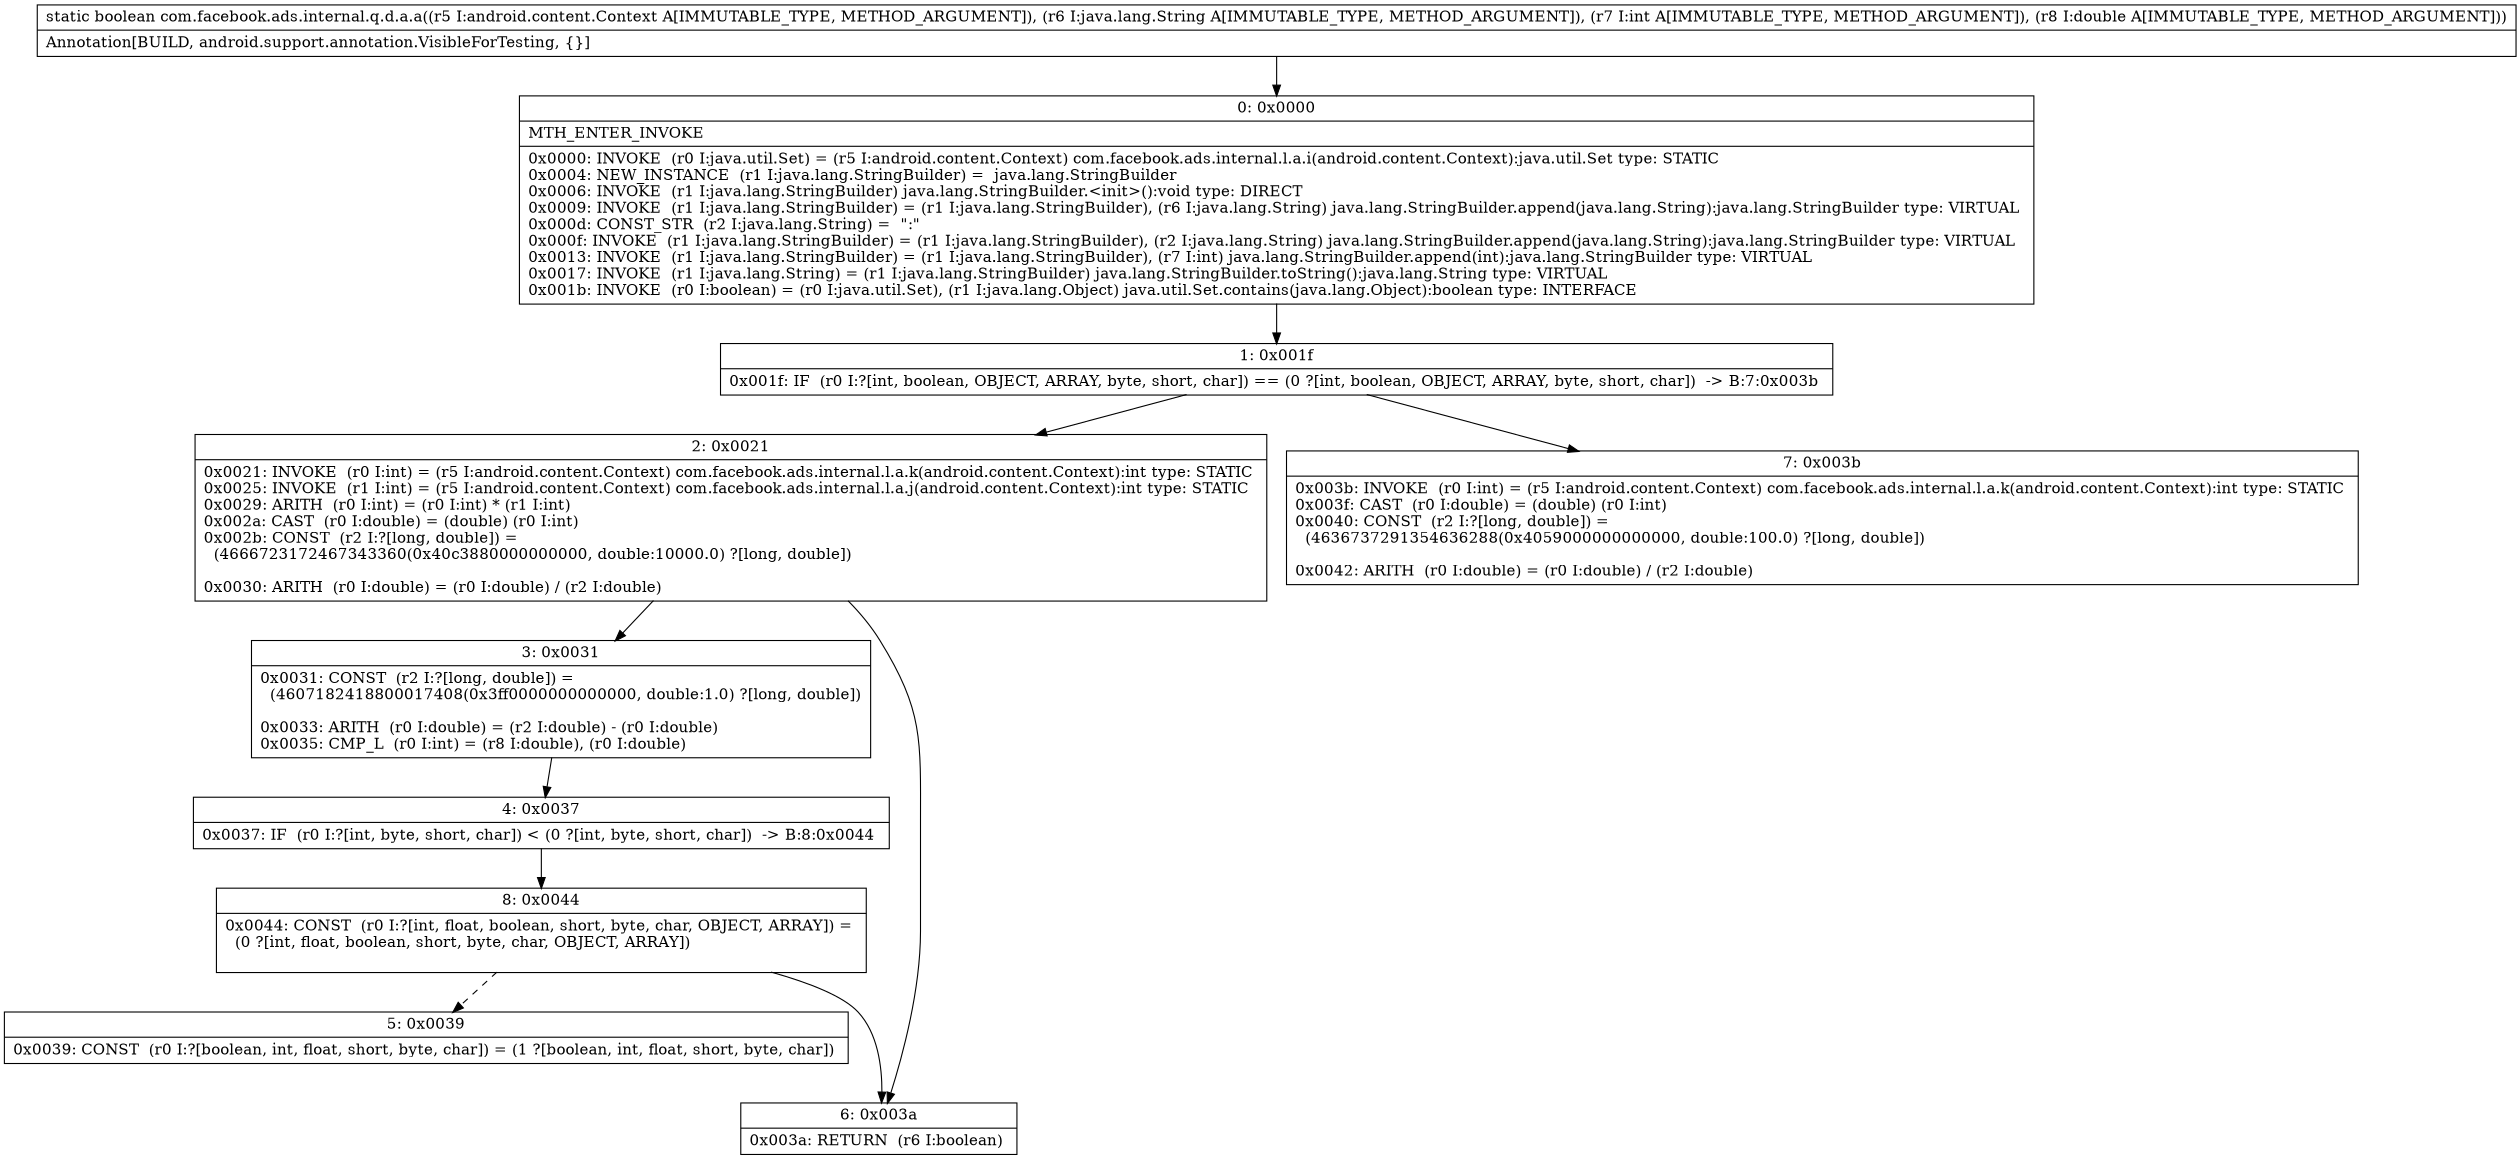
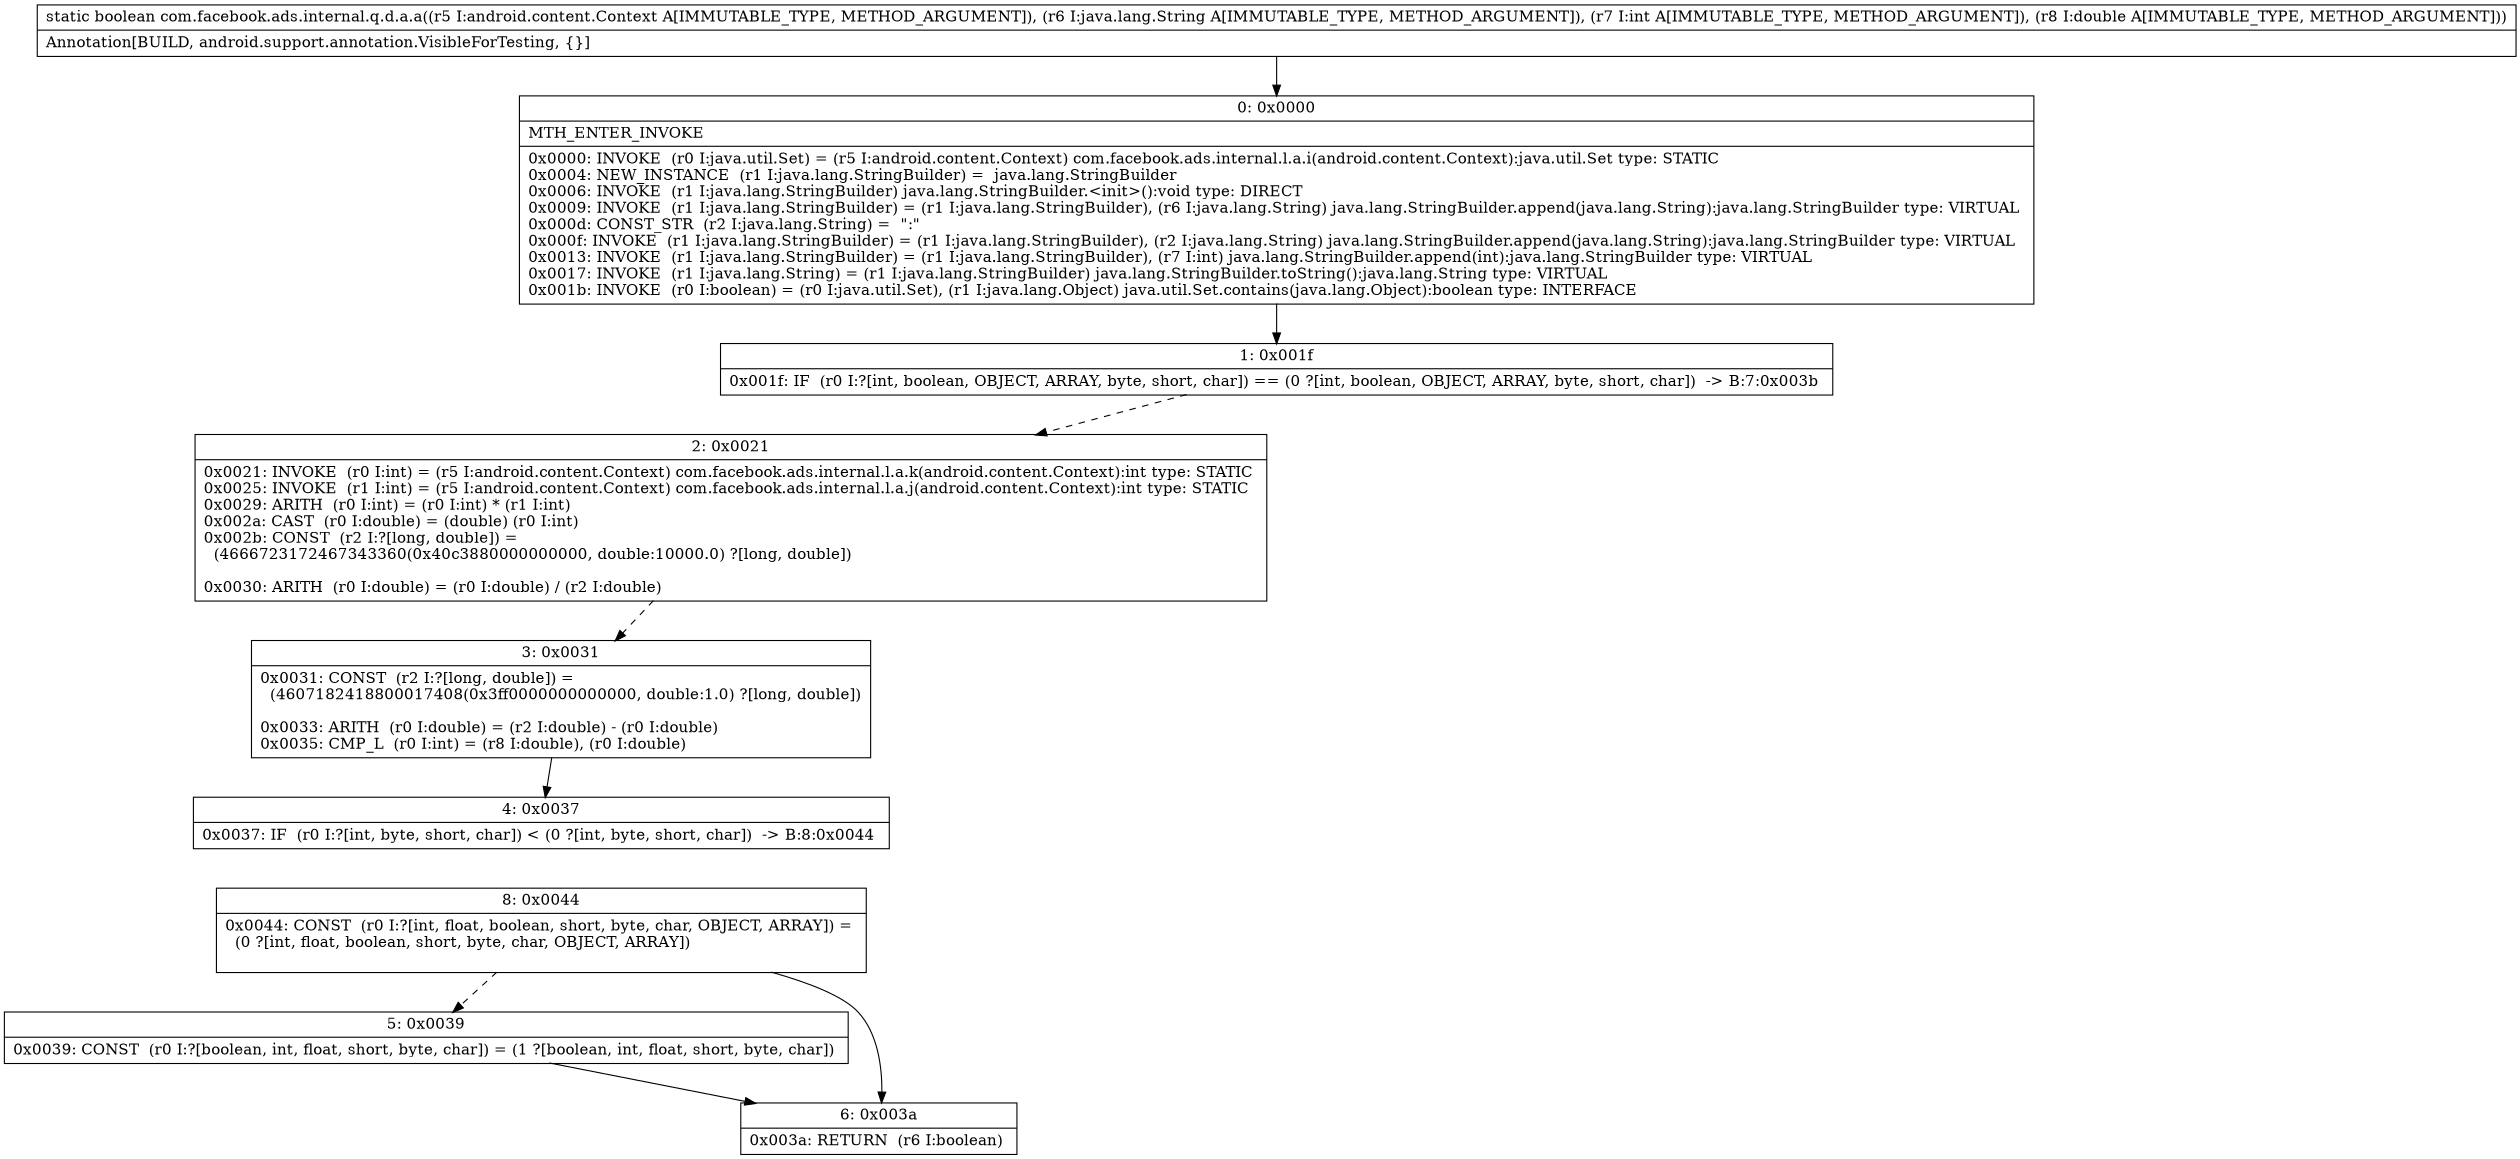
(1116, 413) -> (1116, 413)
(1822, 518) -> none
(638, 617) -> (638, 617)
(921, 839) -> (647, 1082)
(541, 863) -> none
